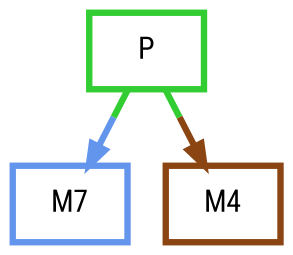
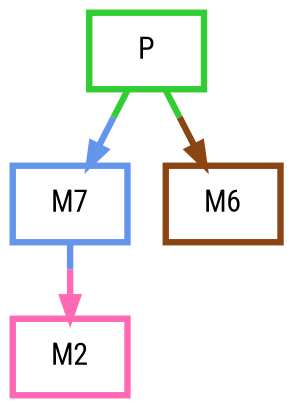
(223, 204) -> (223, 204)
none -> (70, 357)
